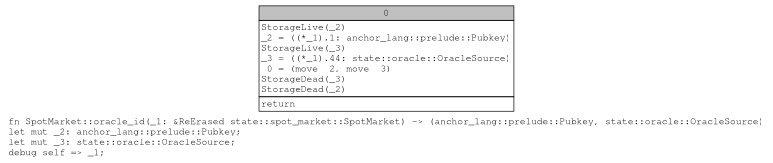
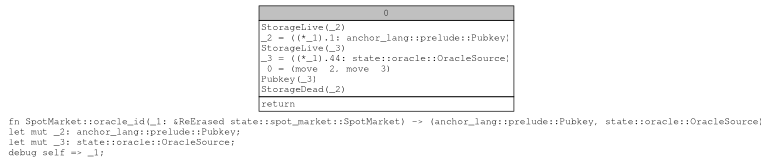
(304, 79) -> (290, 79)
